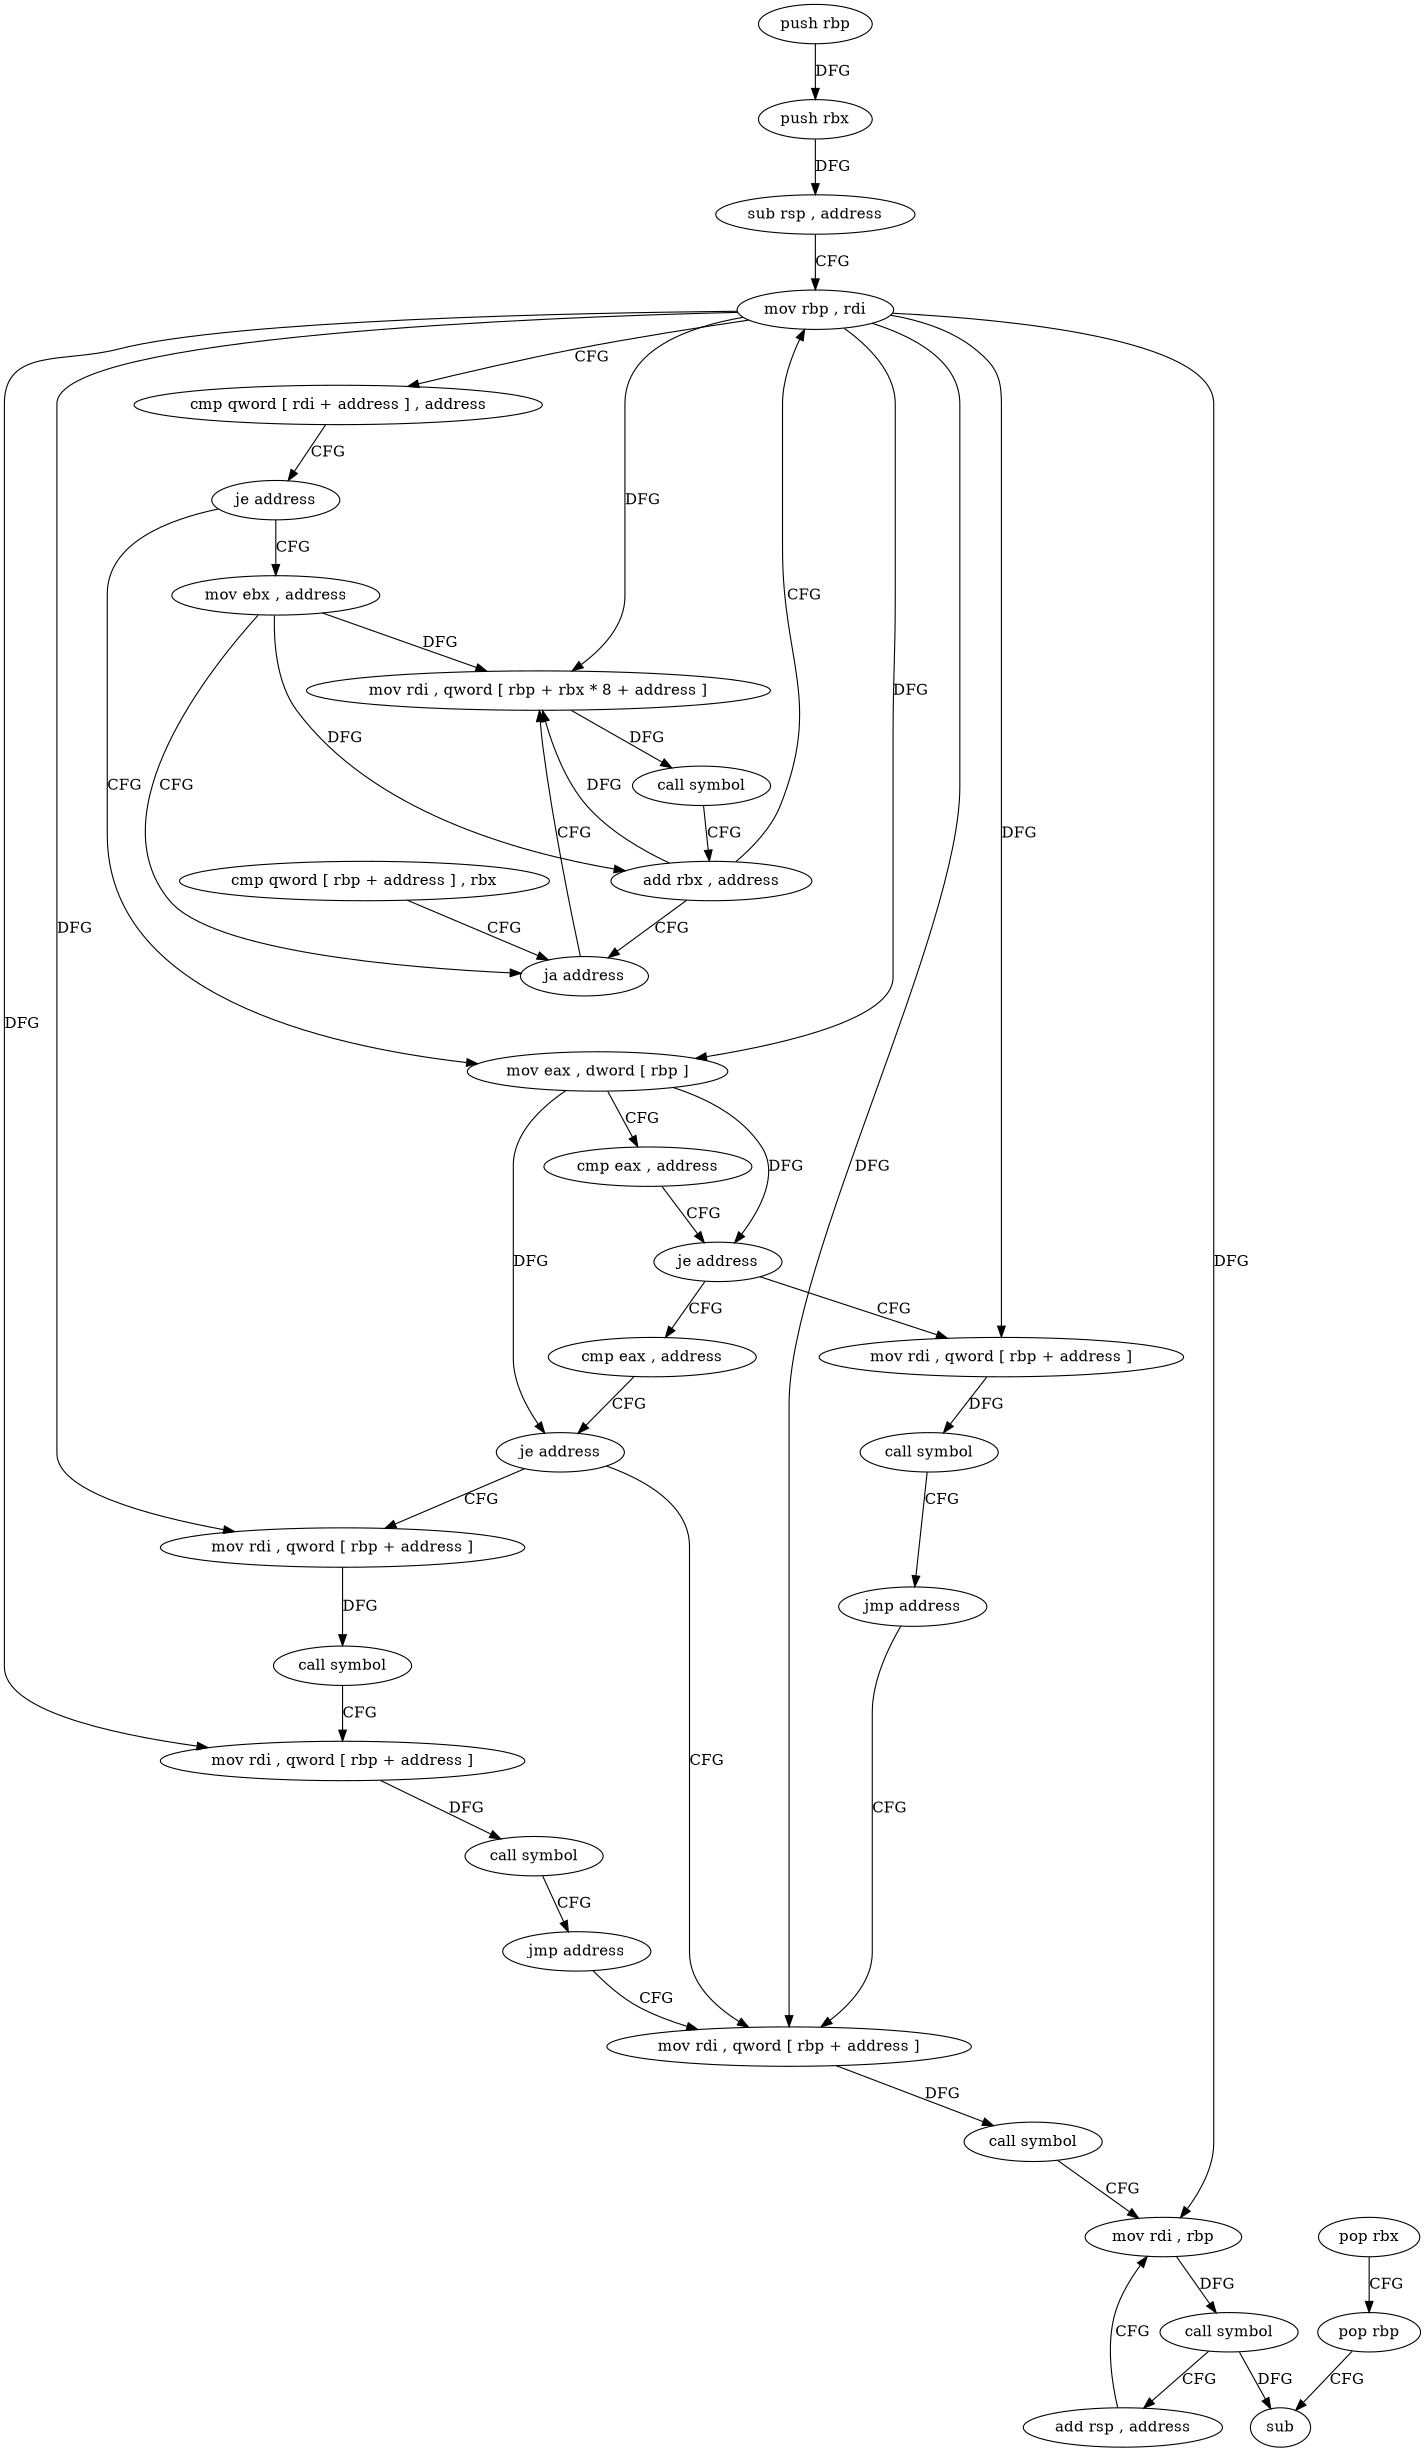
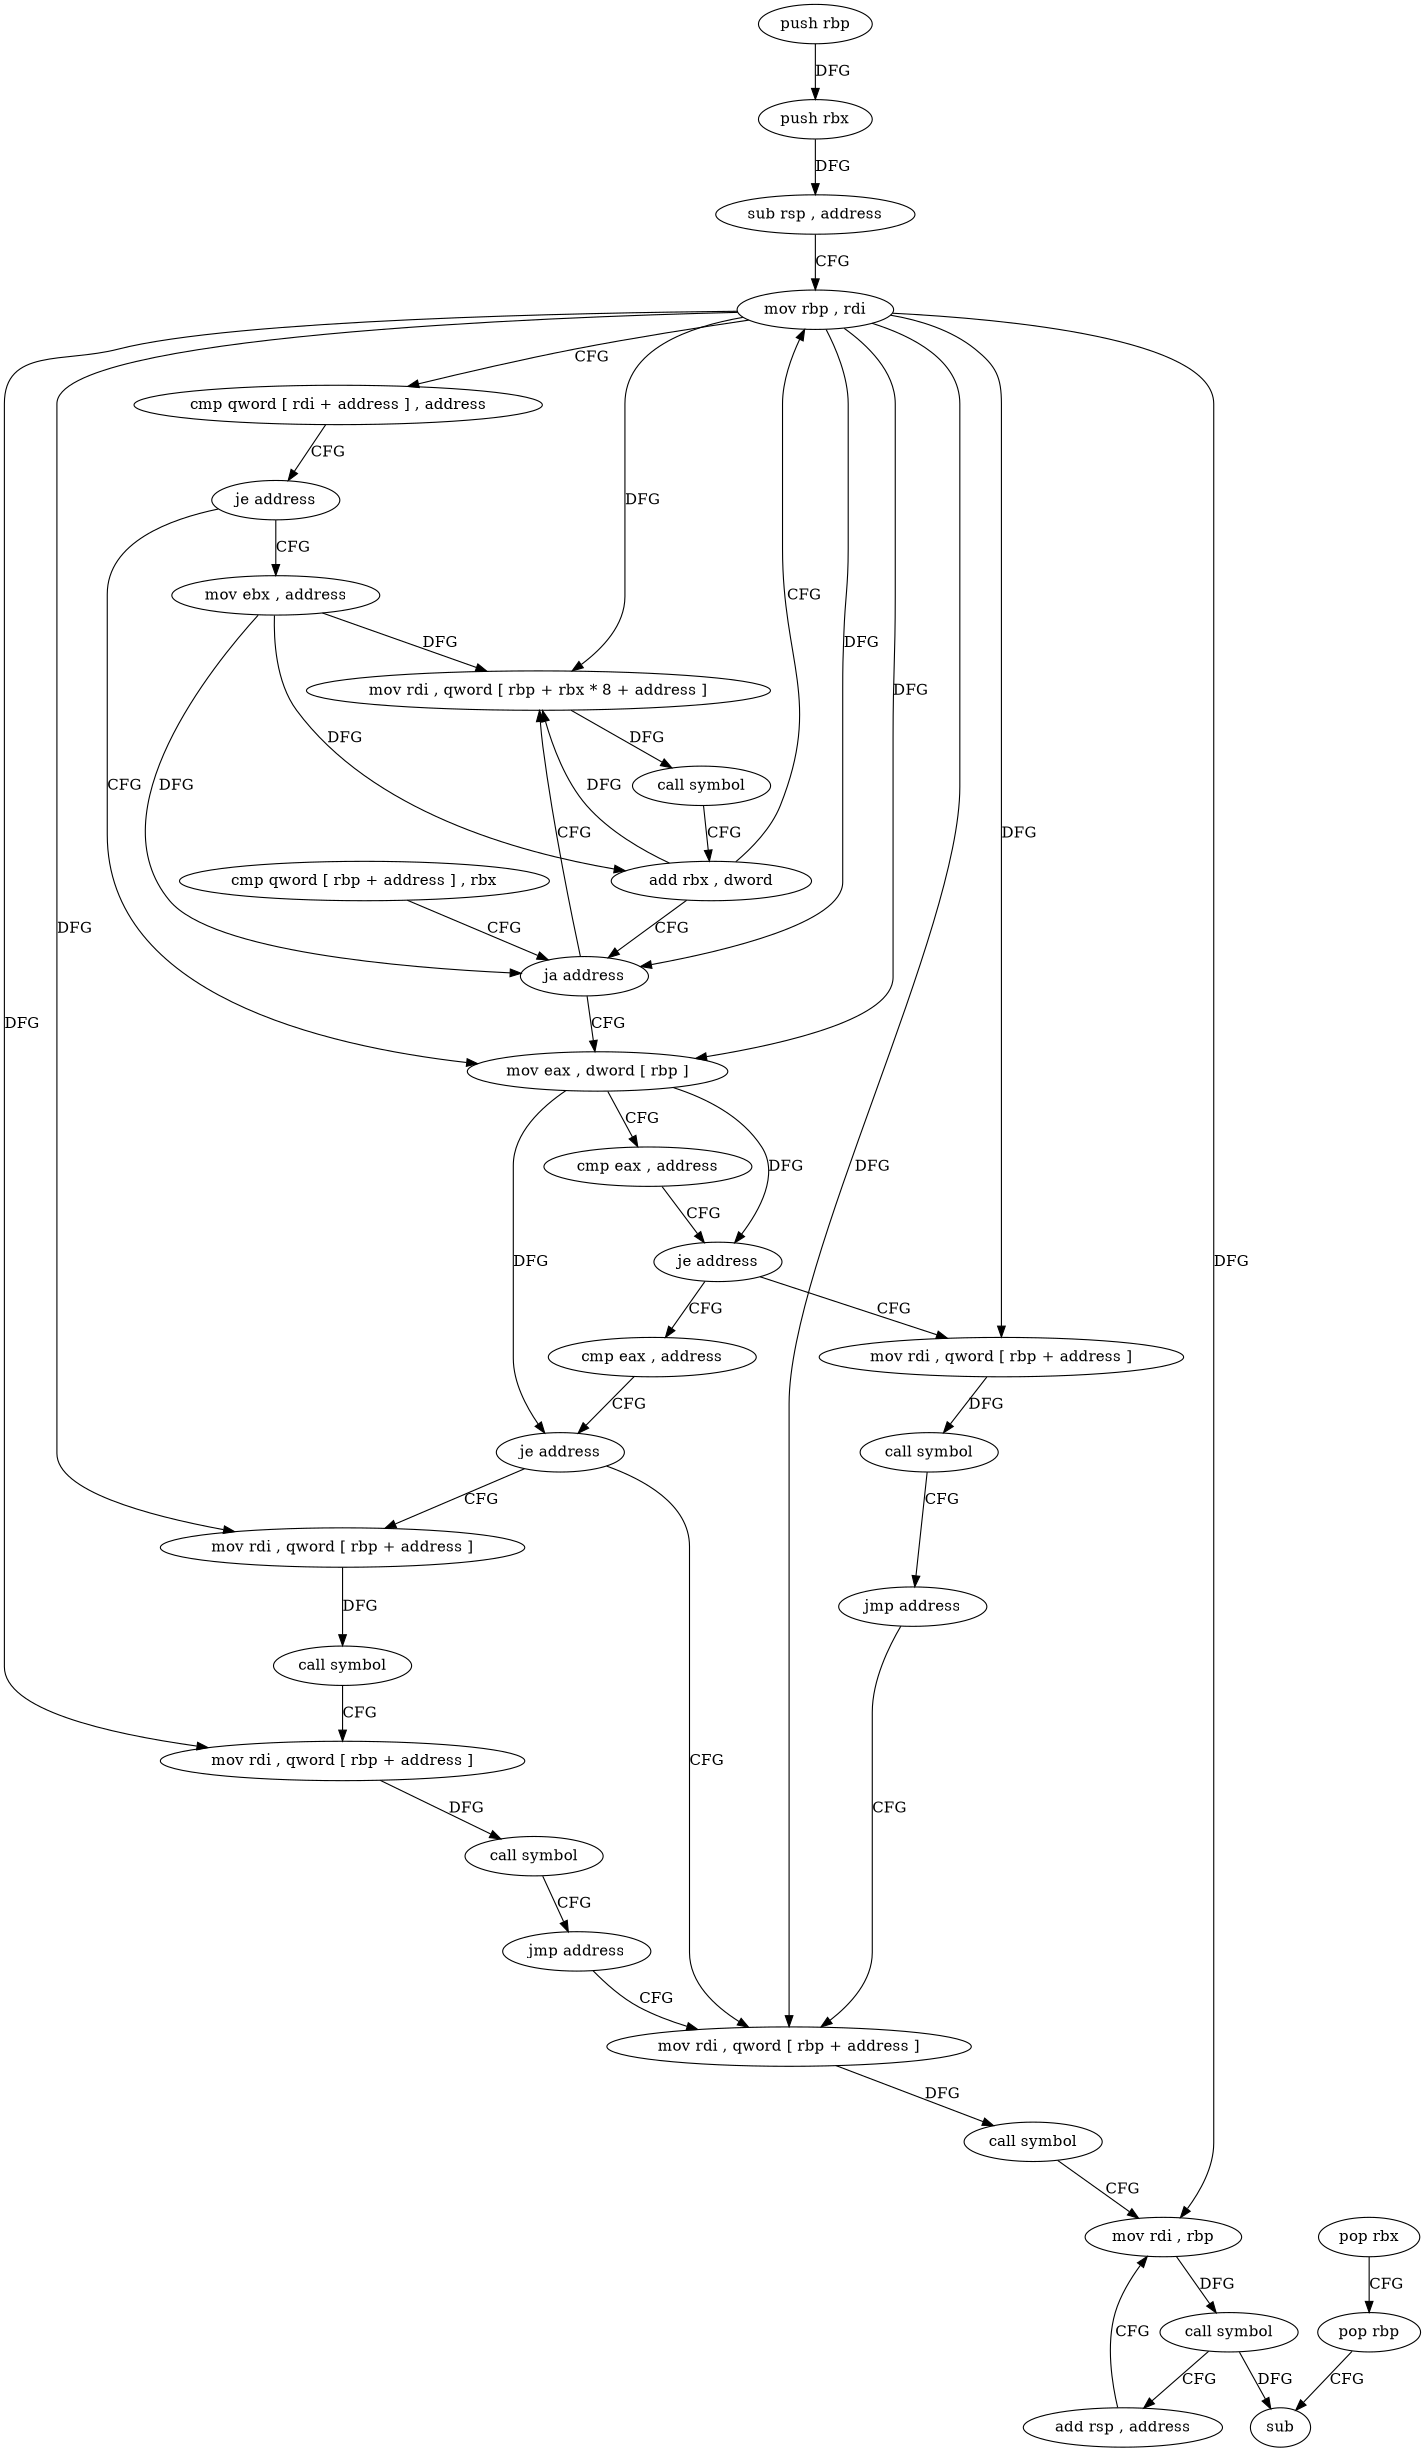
none -> (843, 712)
(177, 786) -> (177, 786)
(711, 881) -> (711, 881)
none -> (590, 1018)
